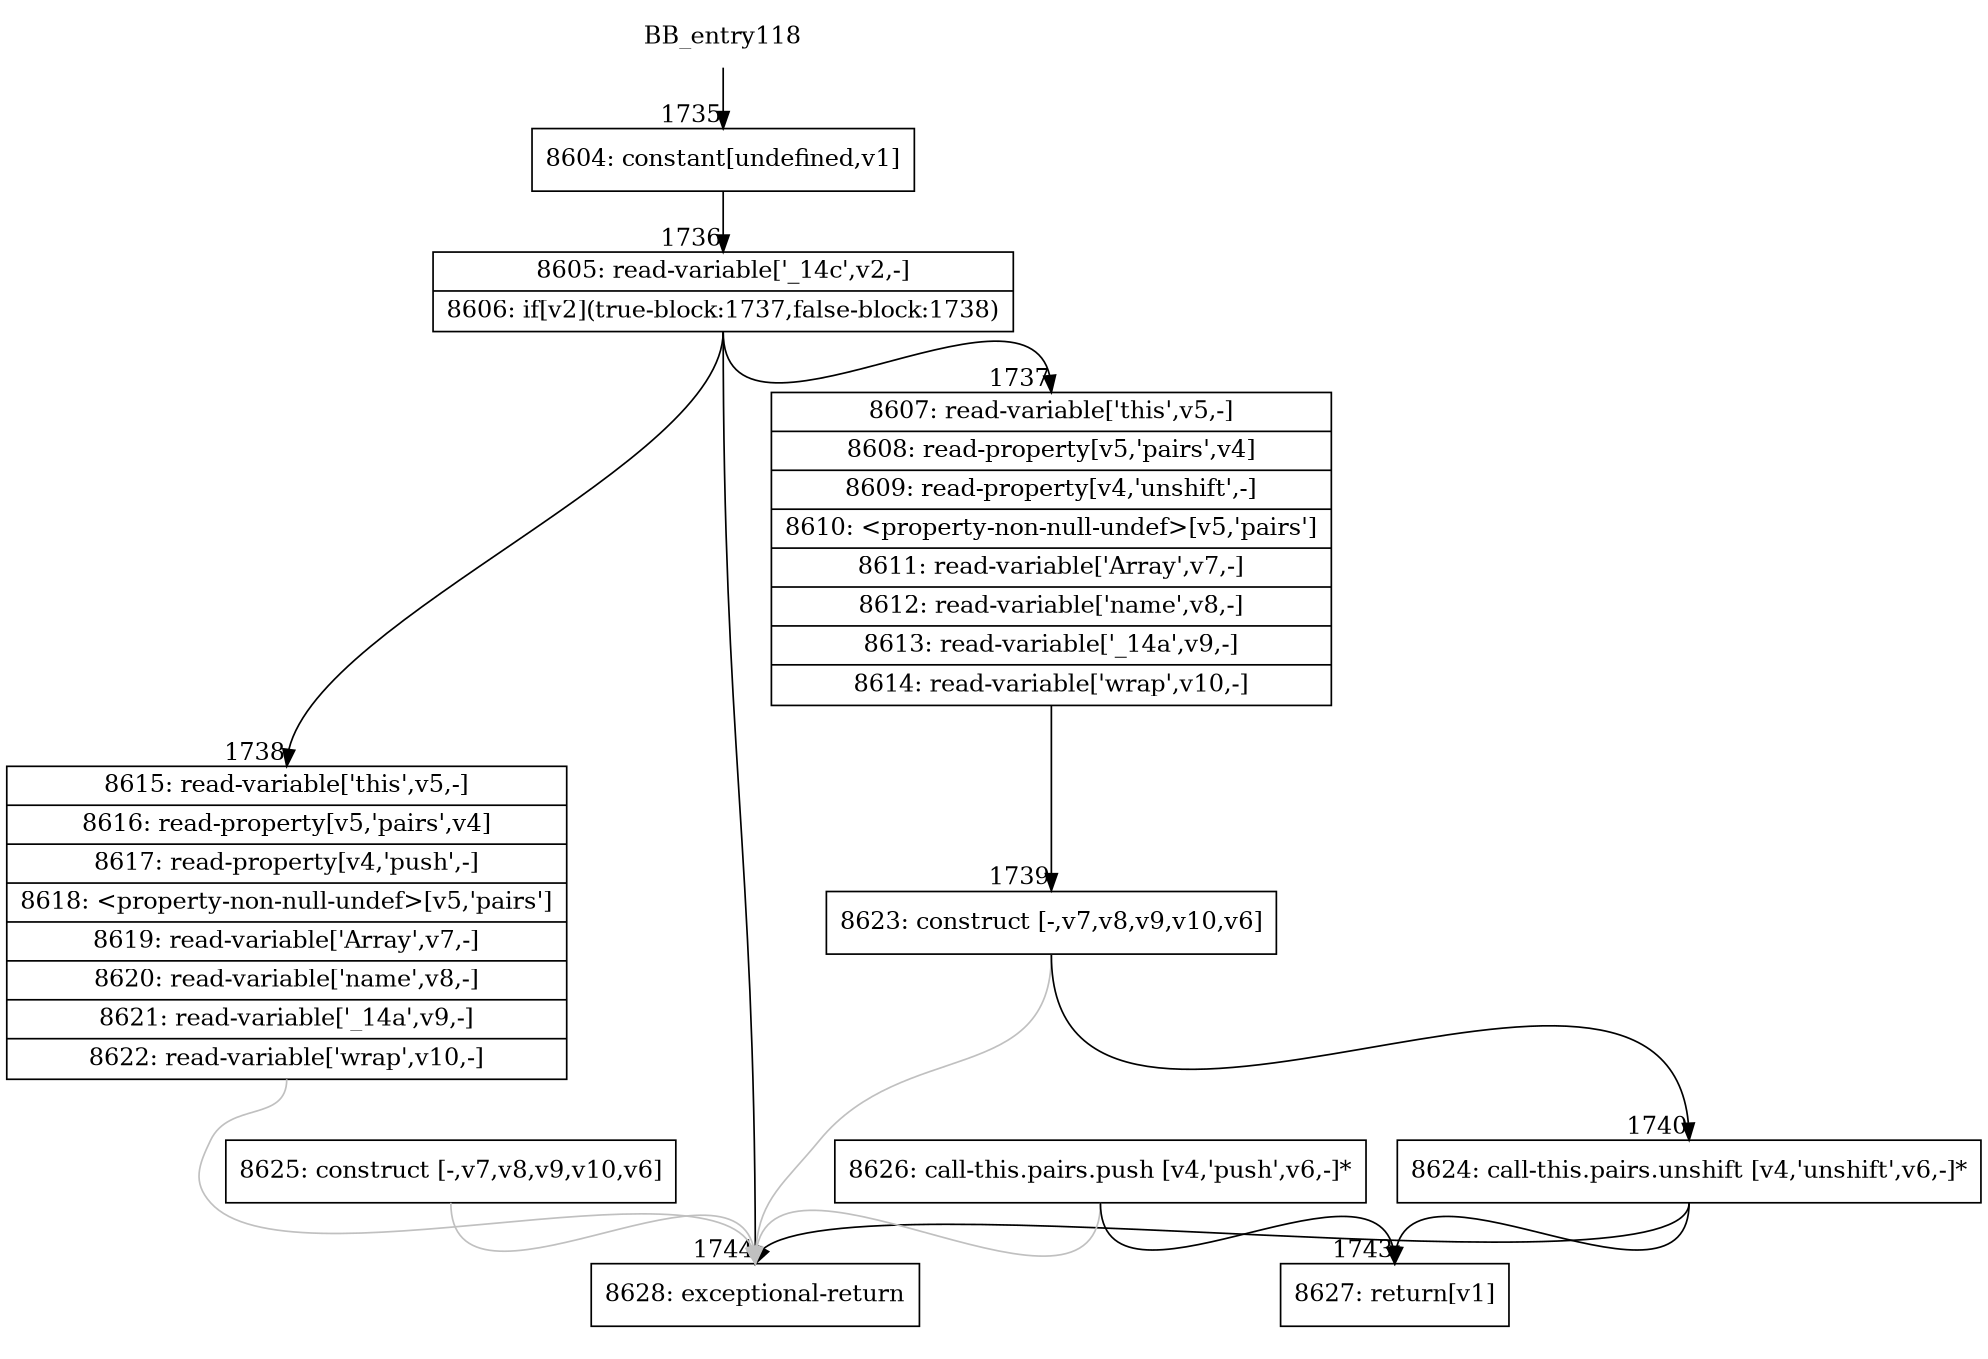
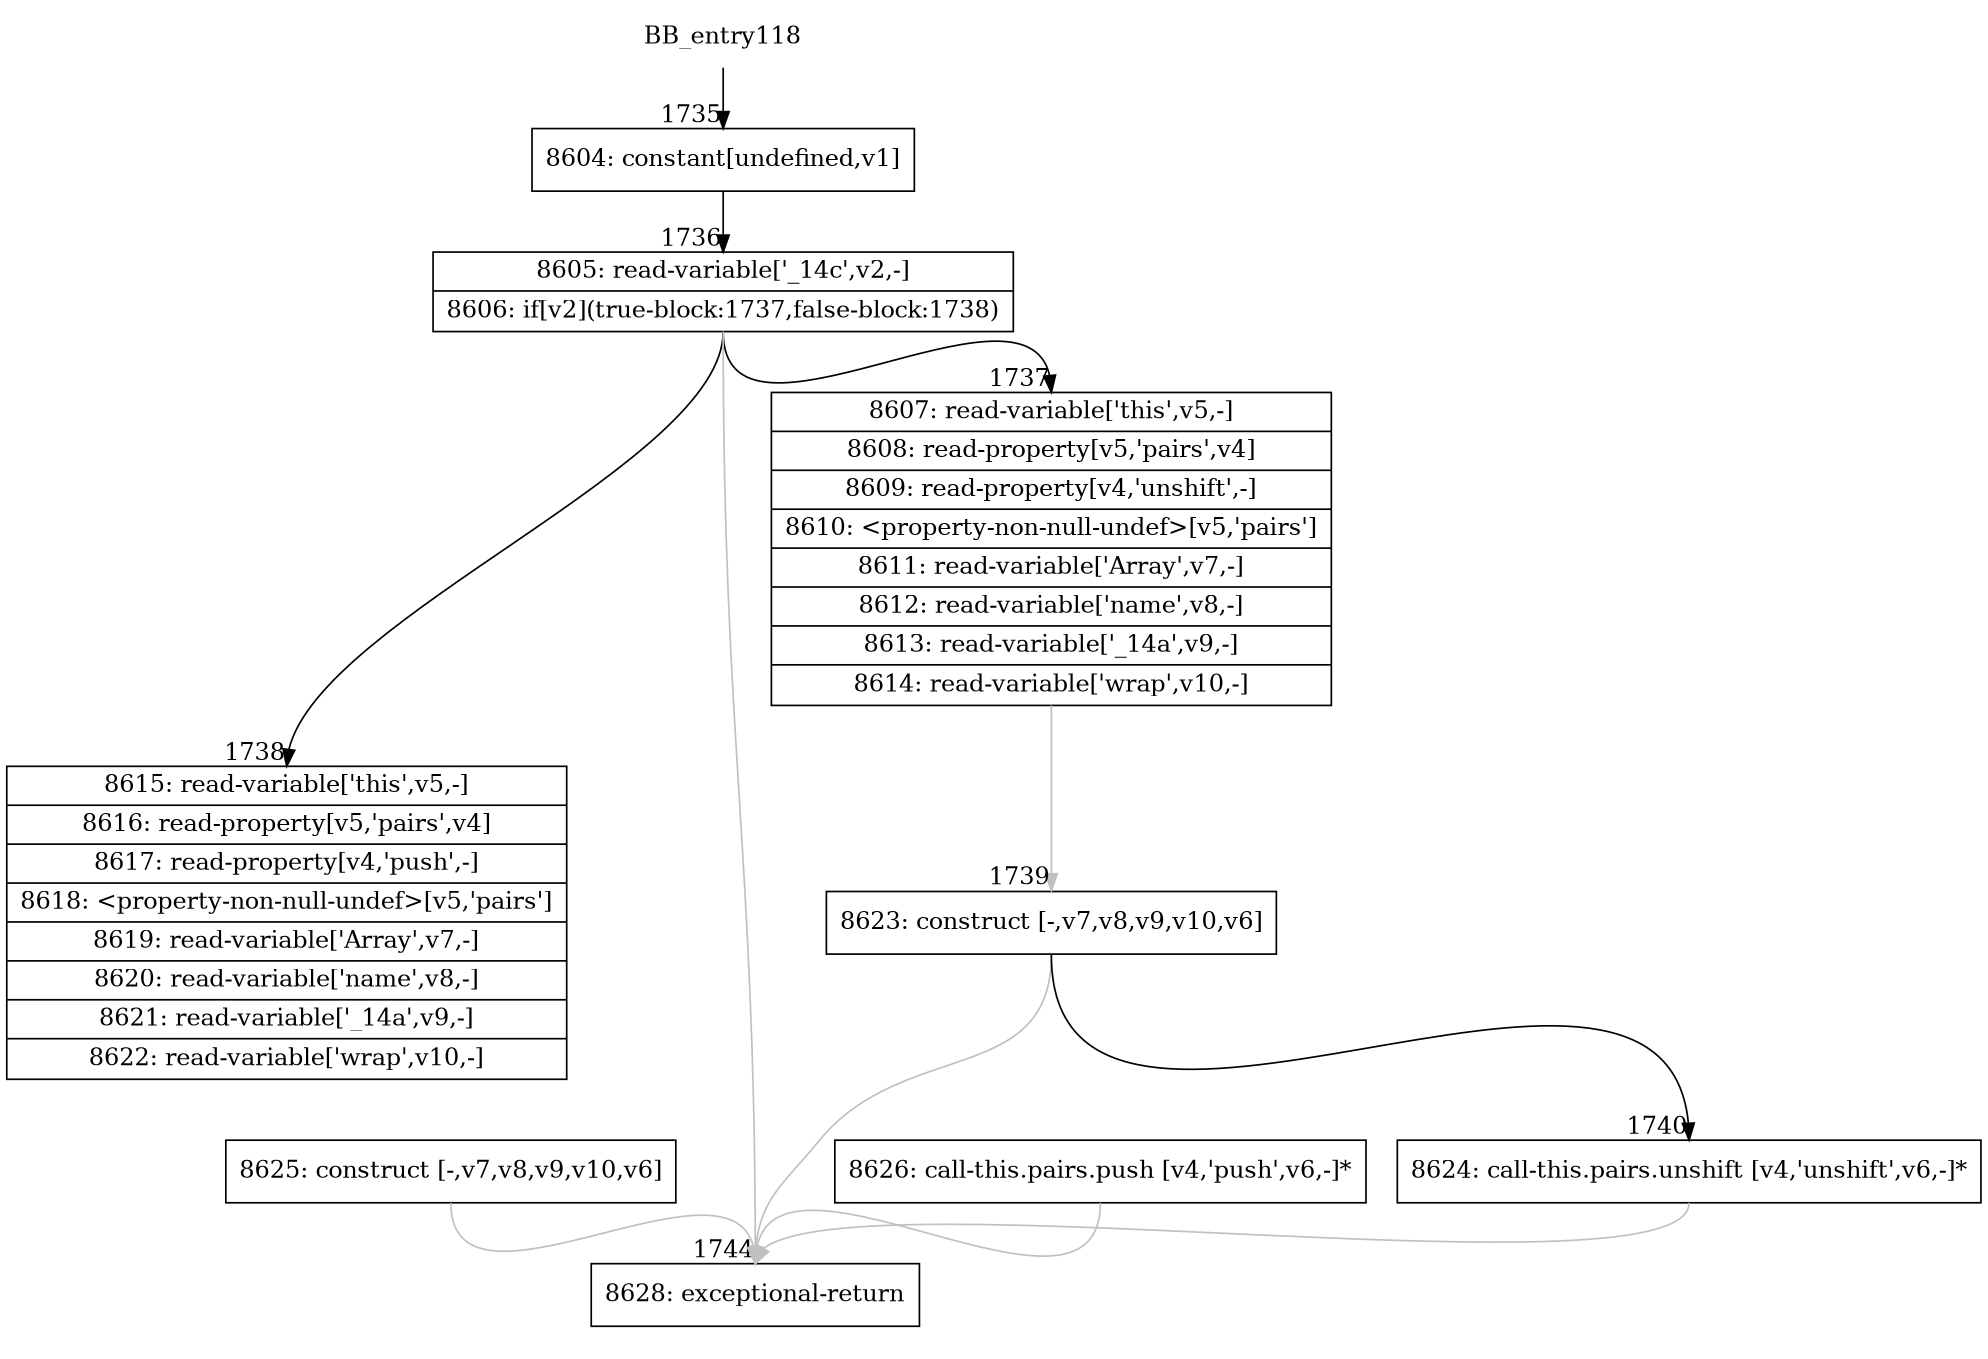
(739, 789) -> (739, 789)
(1051, 790) -> (1051, 790)
(397, 1231) -> none
(1183, 1232) -> (1230, 1234)
(1395, 1295) -> none
